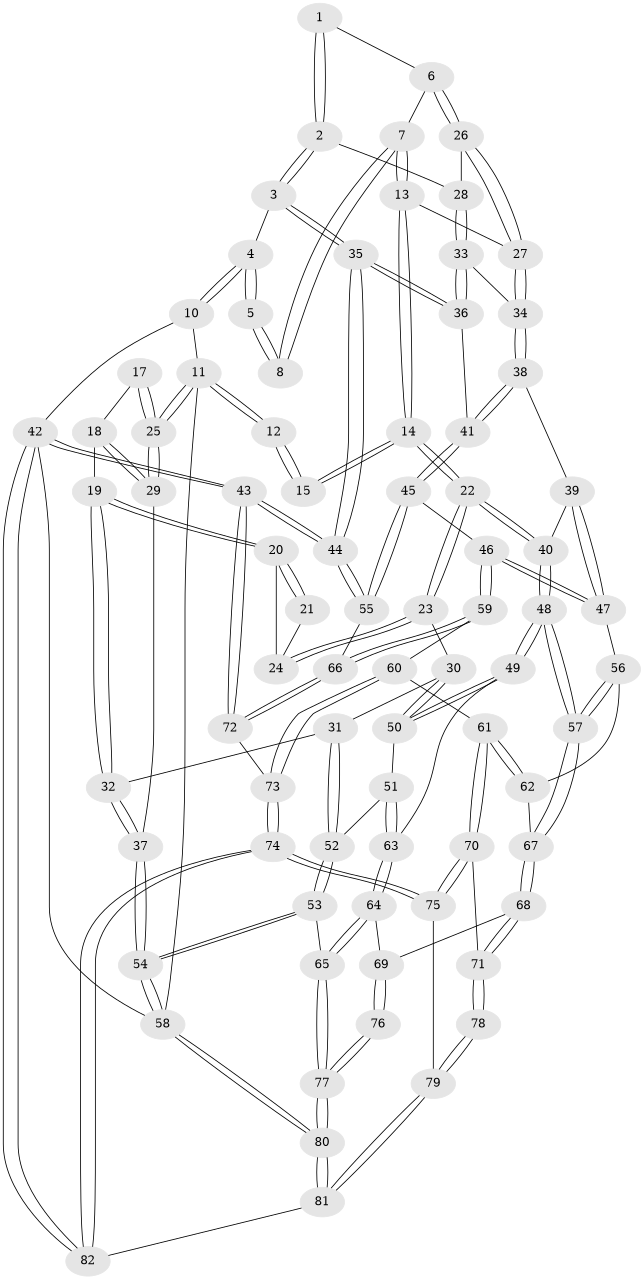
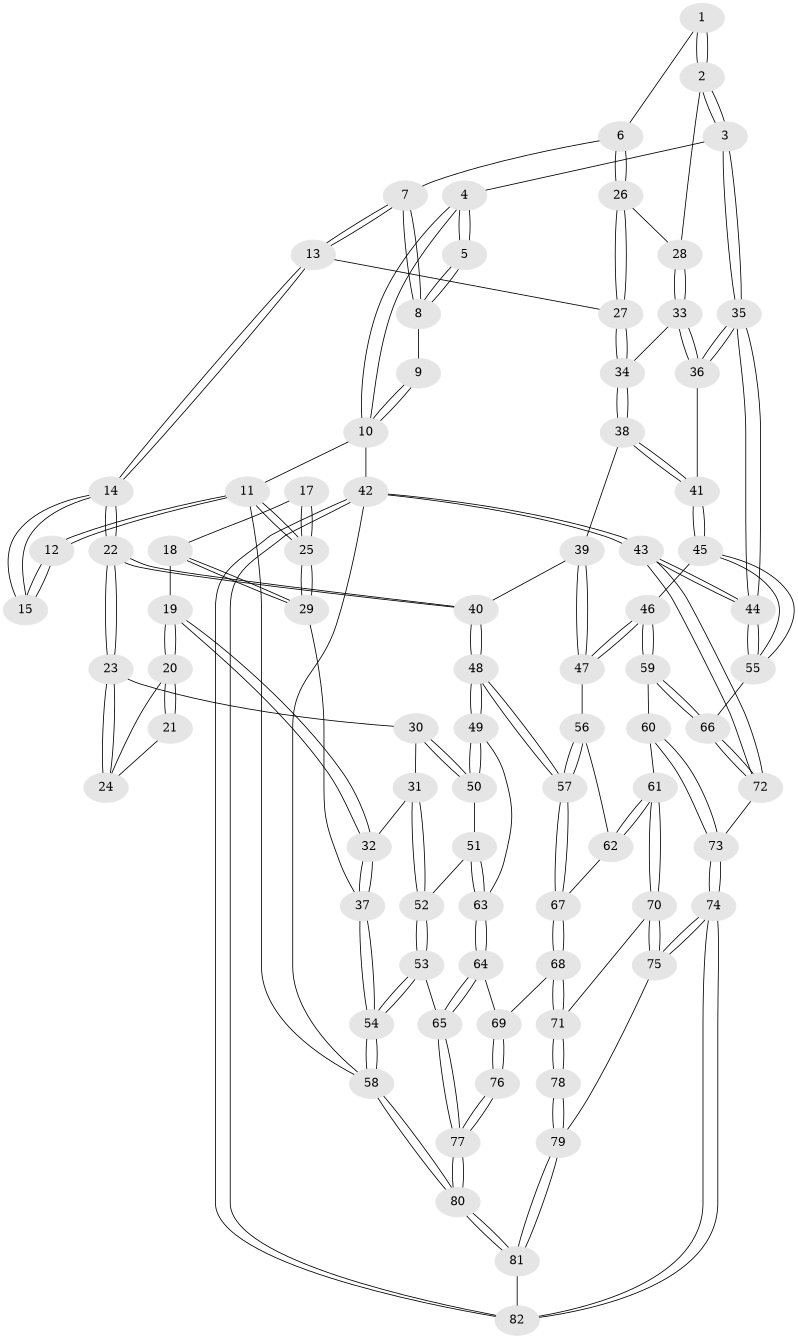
none -> (419, 373)
